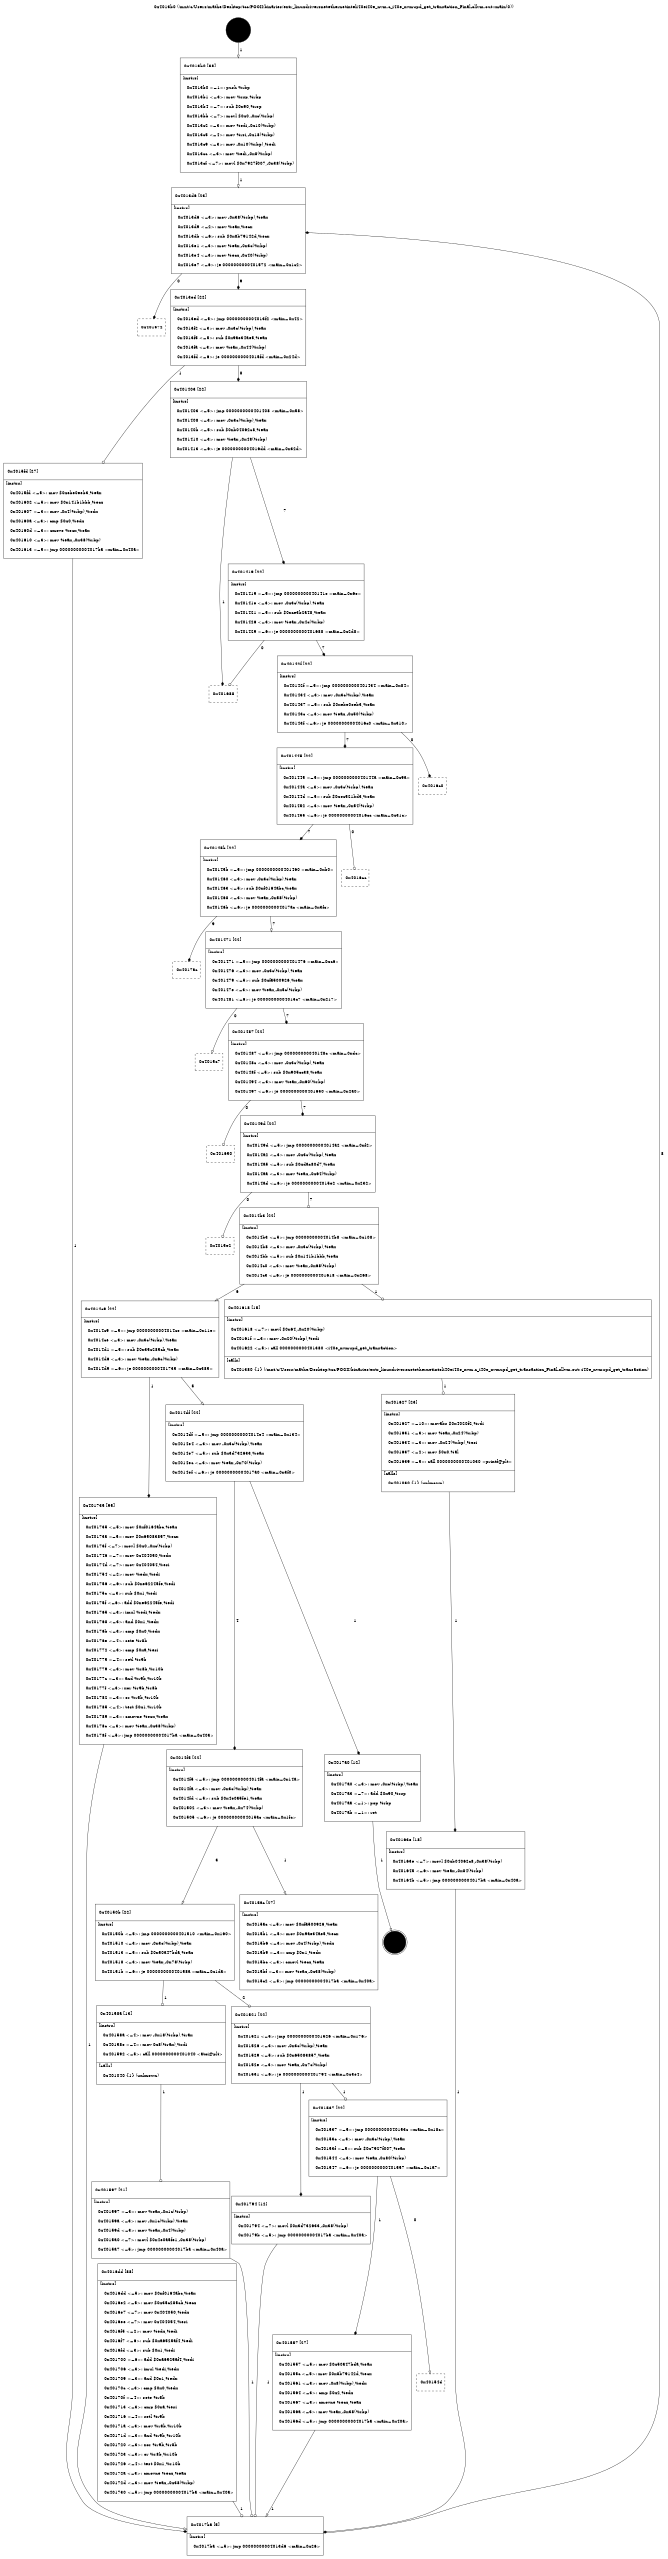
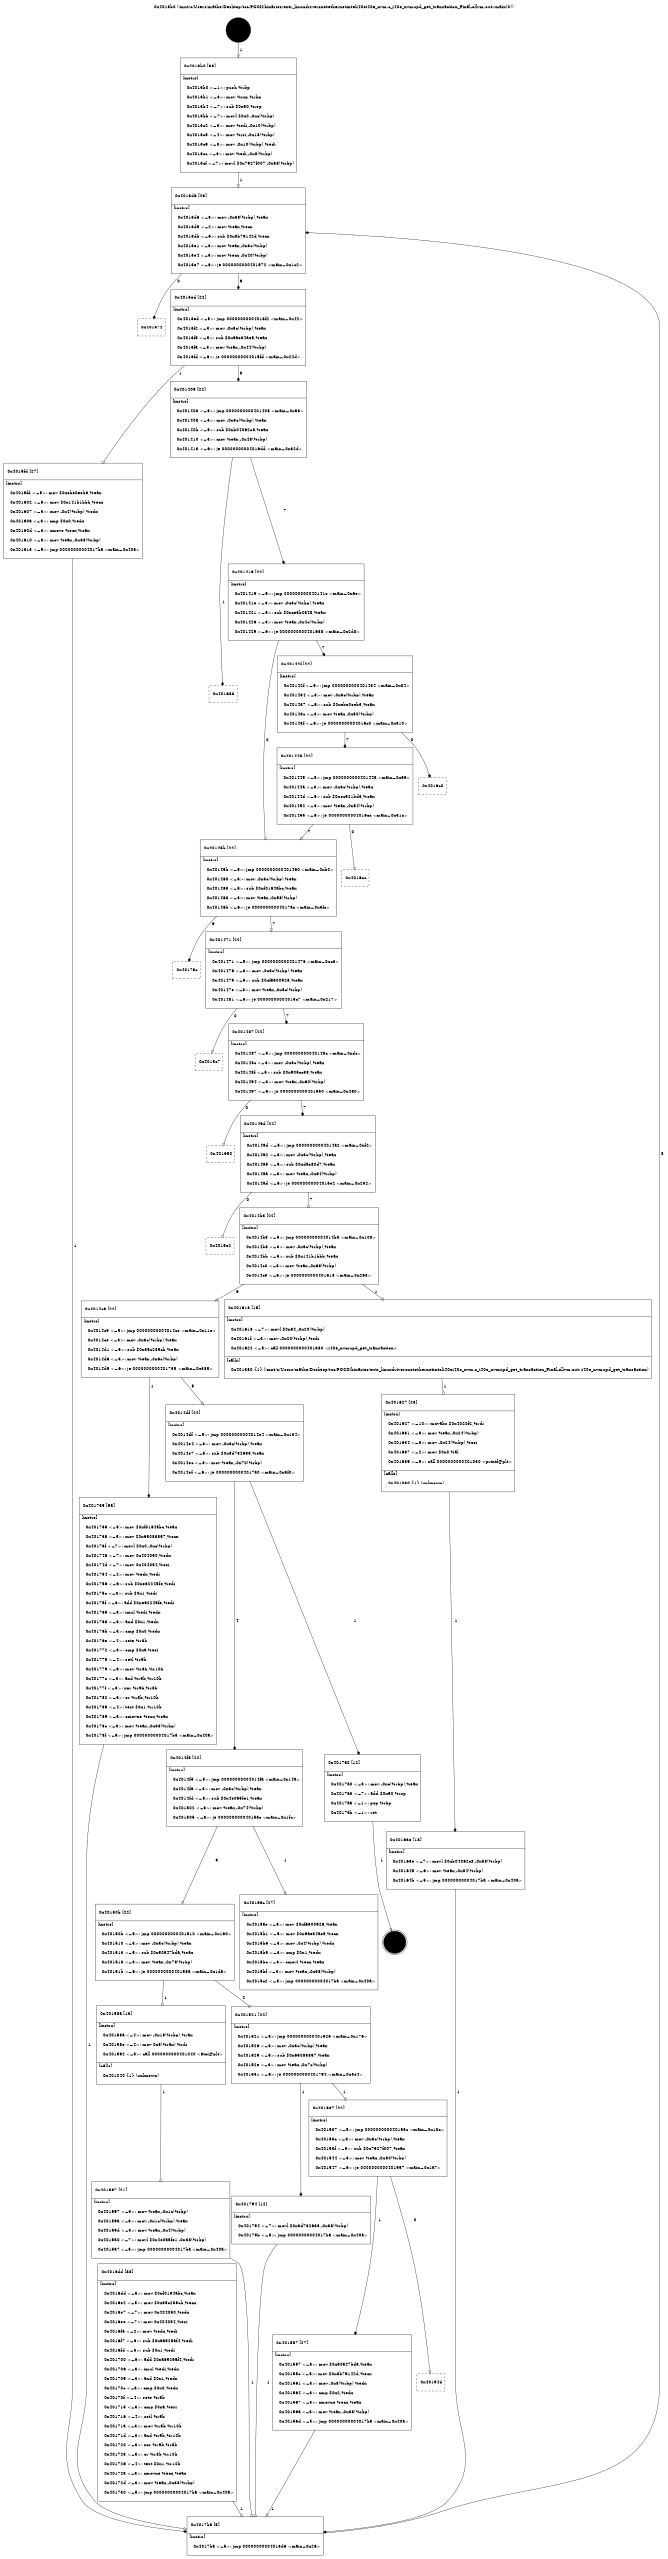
(247, 662) -> (265, 738)
(308, 831) -> (308, 831)
